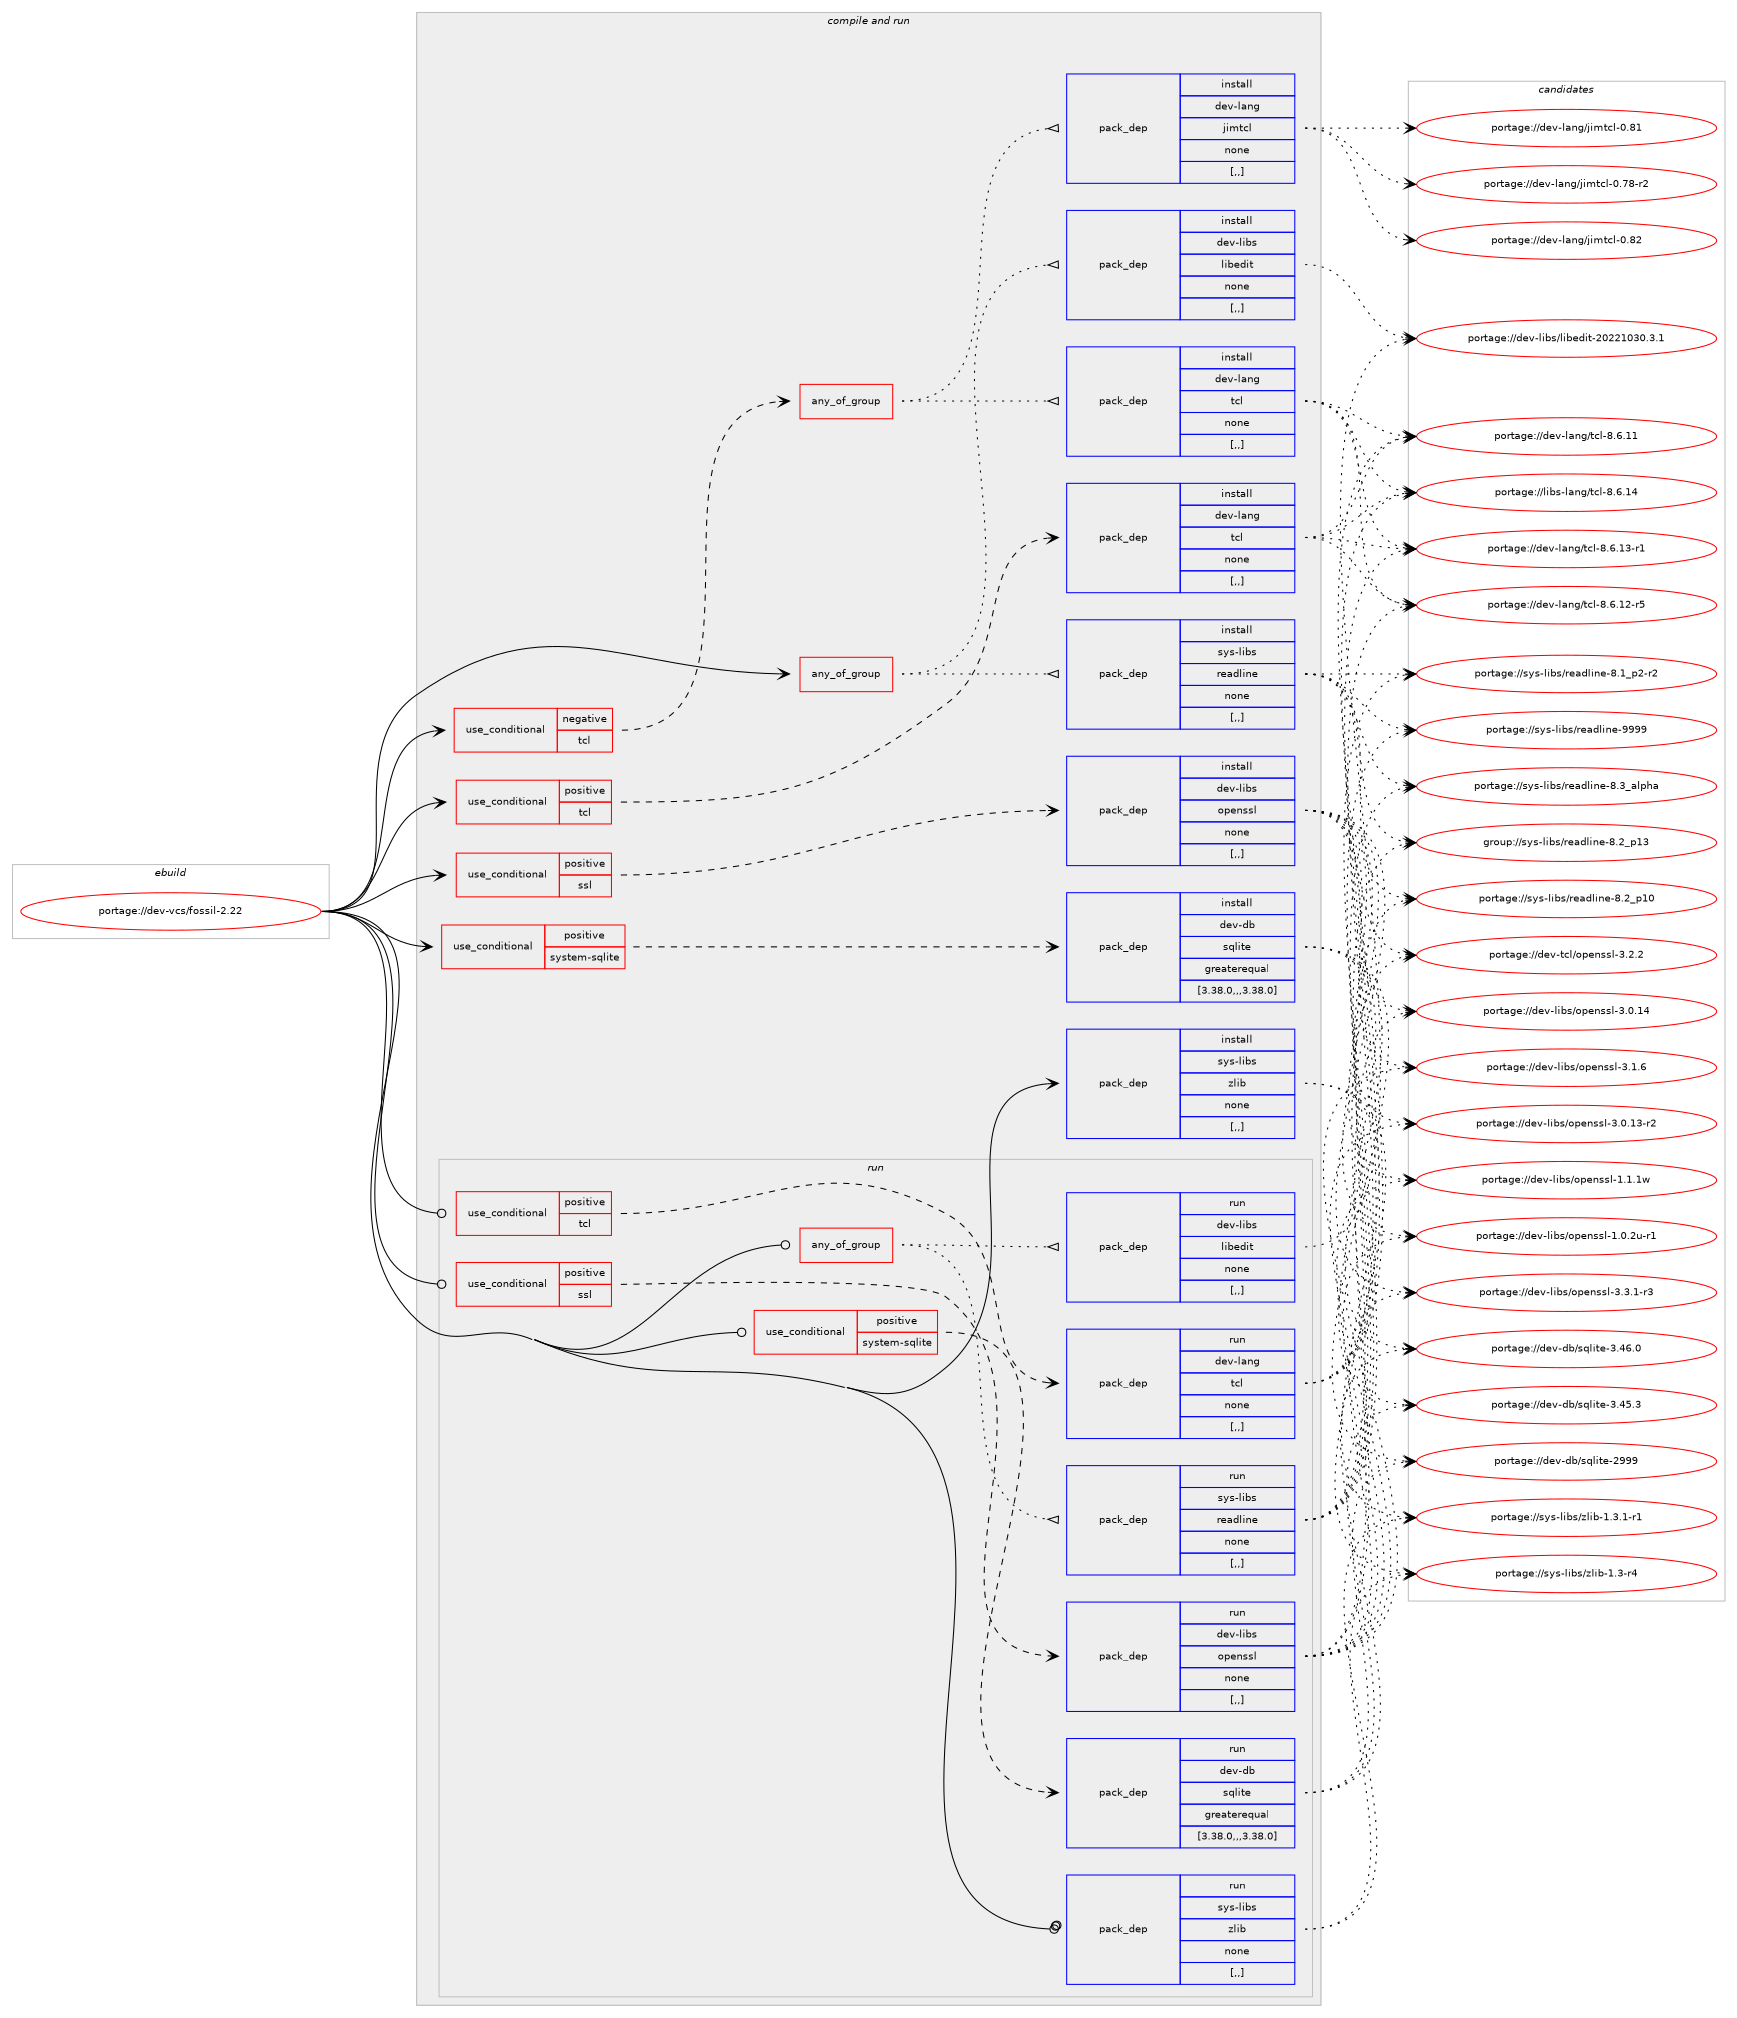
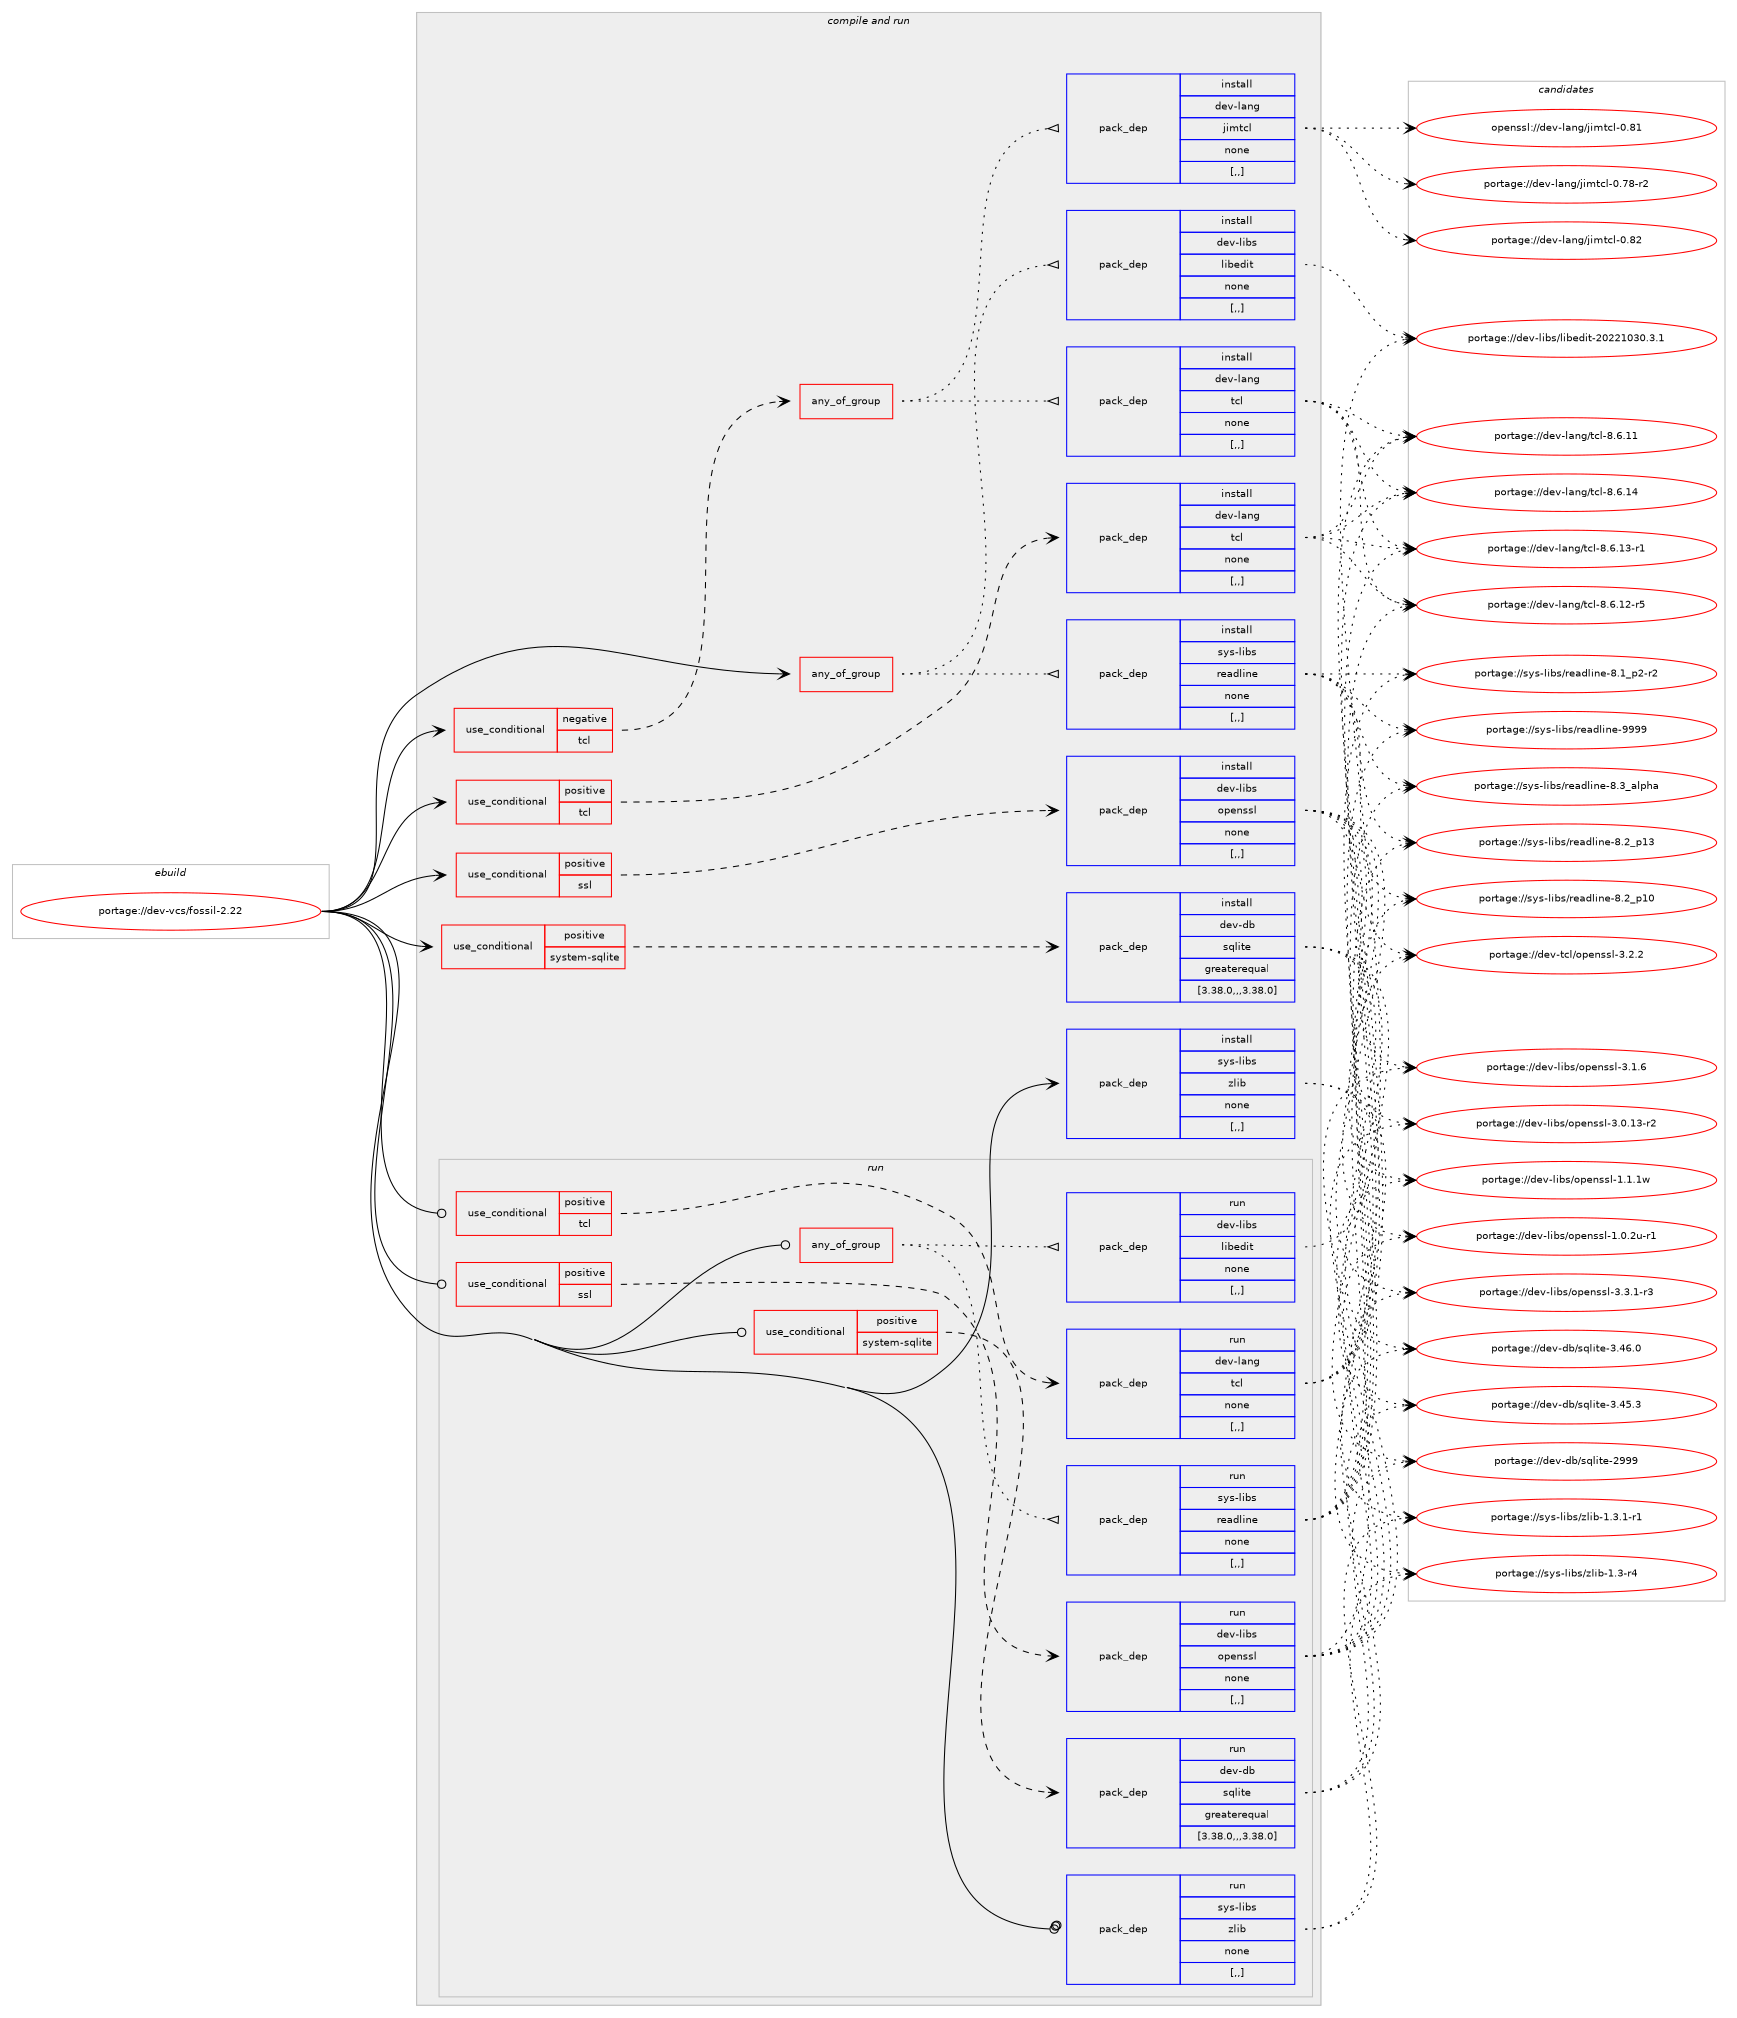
(1567, 128) -> (1567, 128)
(1567, 493) -> (1567, 493)
(1567, 843) -> (1567, 843)
(1567, 1011) -> none
